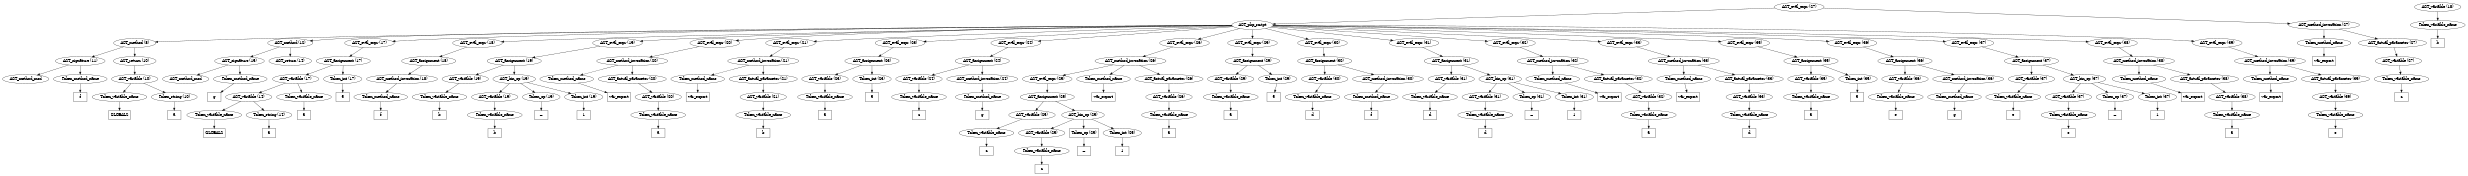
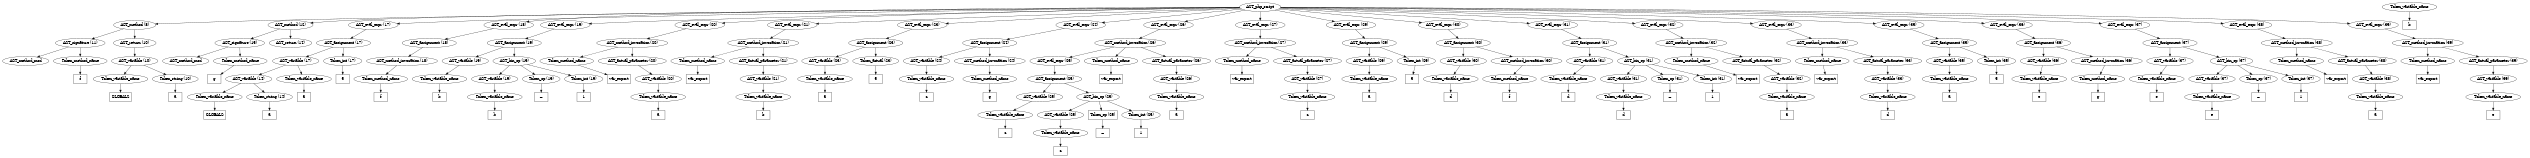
(2438, 7) -> none
(1525, 16) -> (1260, 15)
(872, 79) -> (876, 61)
